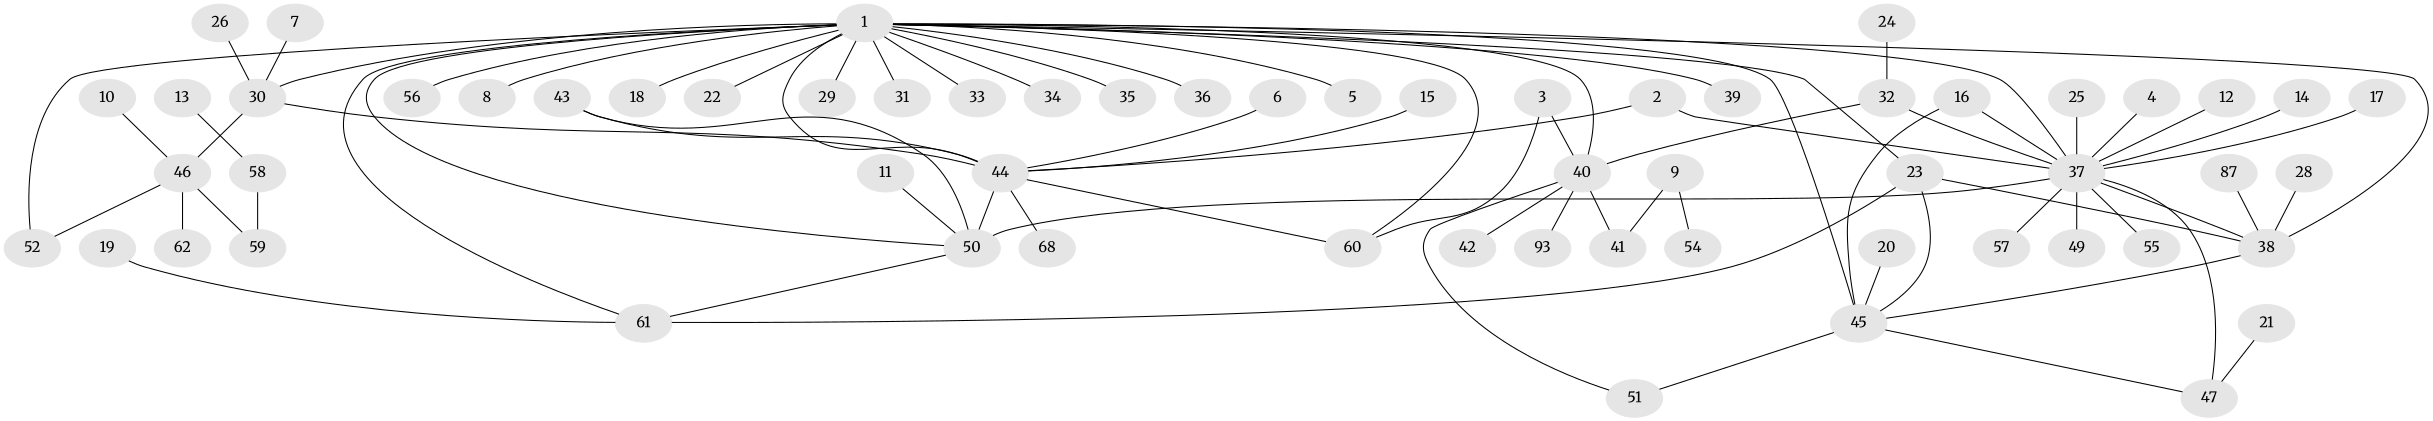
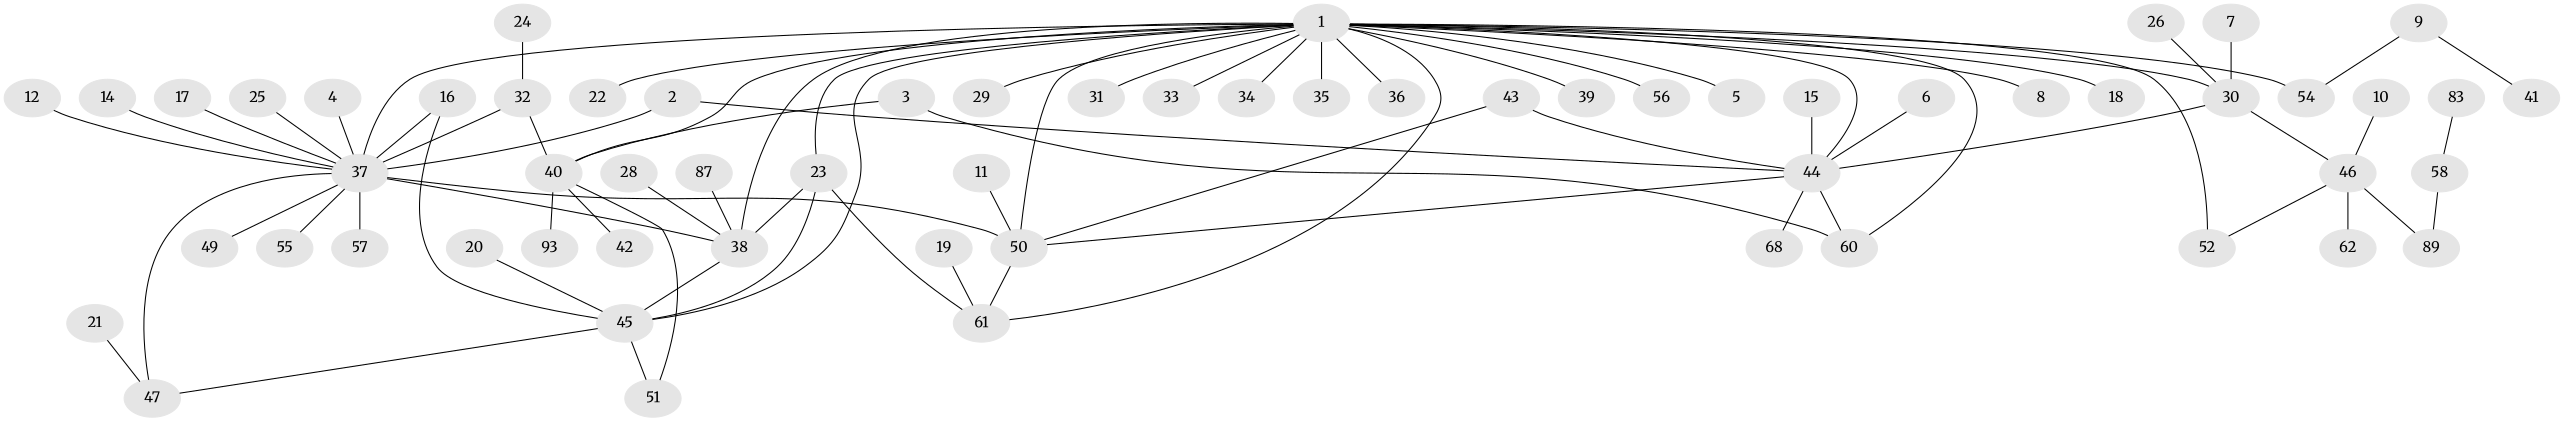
none -> (1819, 36)
(183, 98) -> (2456, 98)
(1600, 210) -> none
(258, 248) -> (2431, 248)
